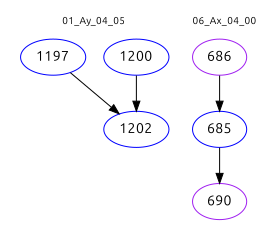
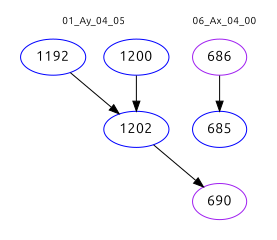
(53, 57) -> (53, 57)
(220, 161) -> (175, 163)
